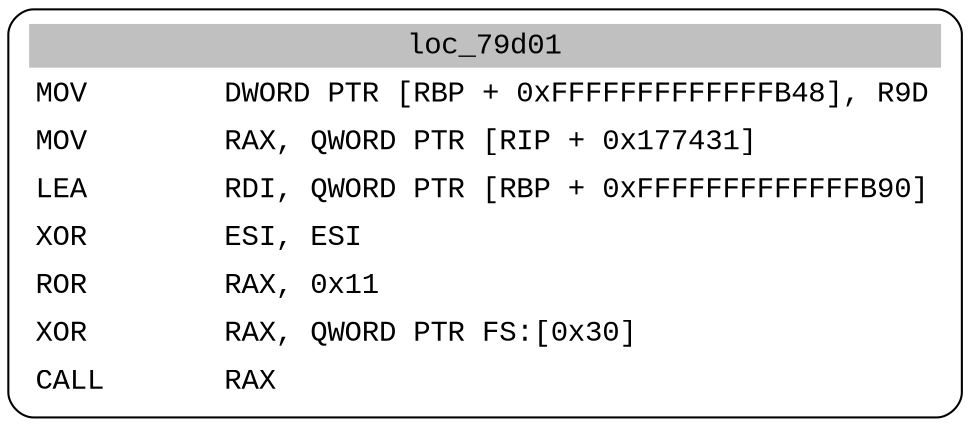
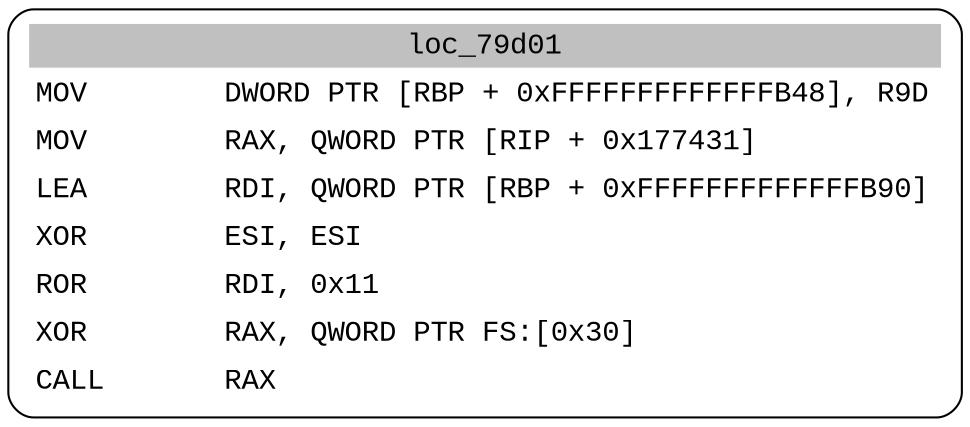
(208, 284) -> (208, 284)
